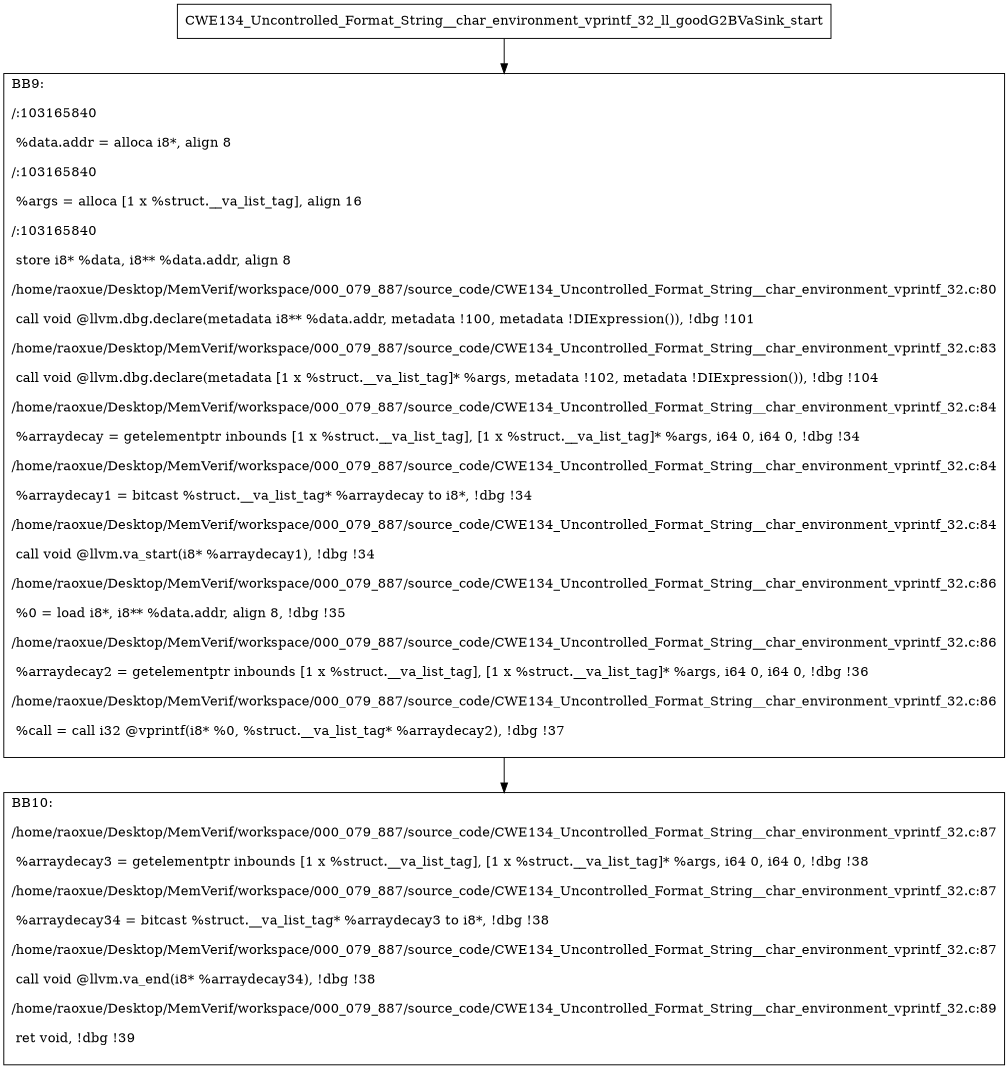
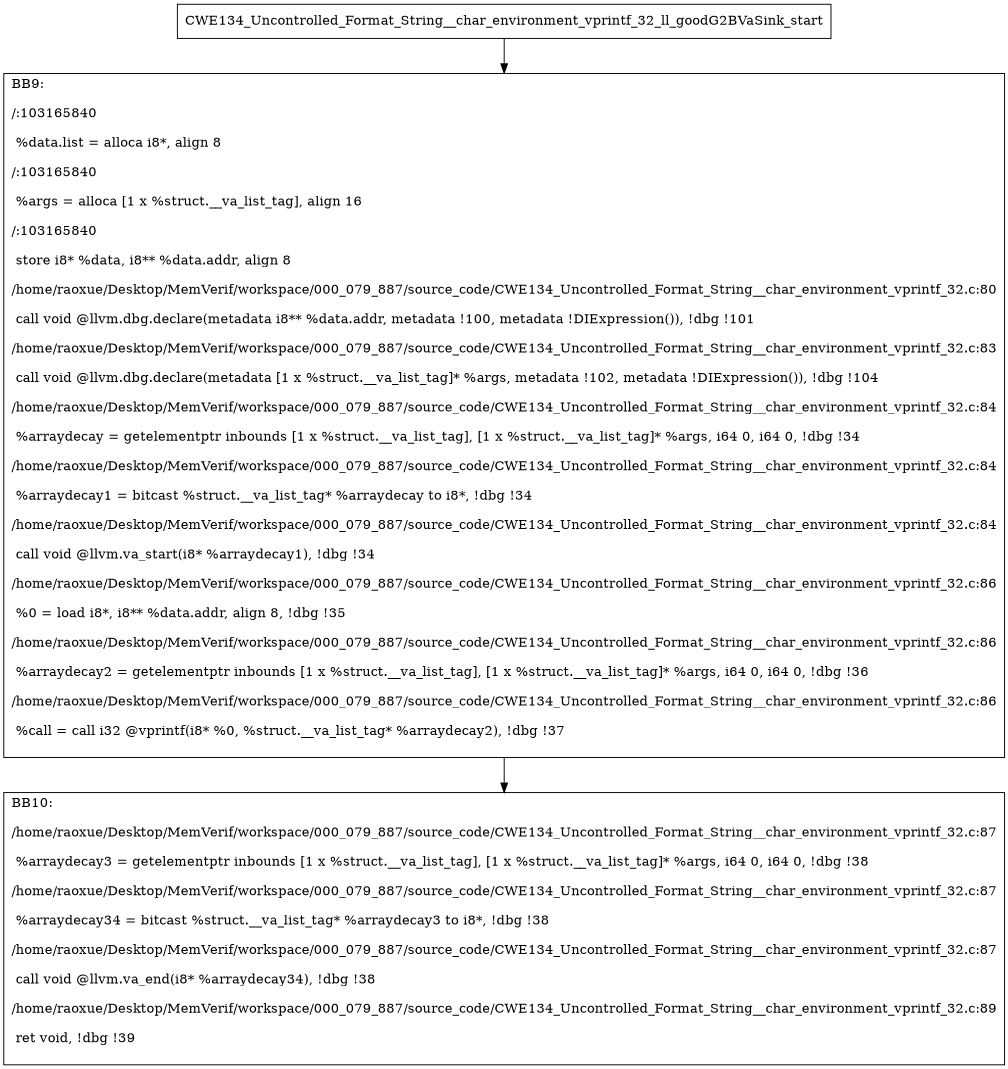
(121, 143) -> (117, 143)
